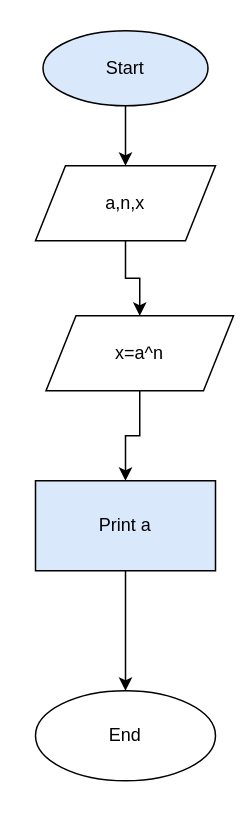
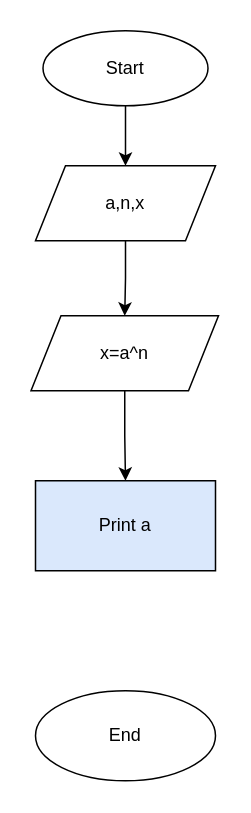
(125, 68) -> (125, 68)
(140, 353) -> (125, 353)
(125, 626) -> none
